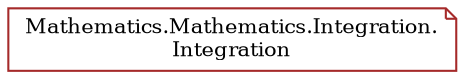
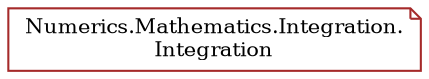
(232, 40) -> (215, 40)
